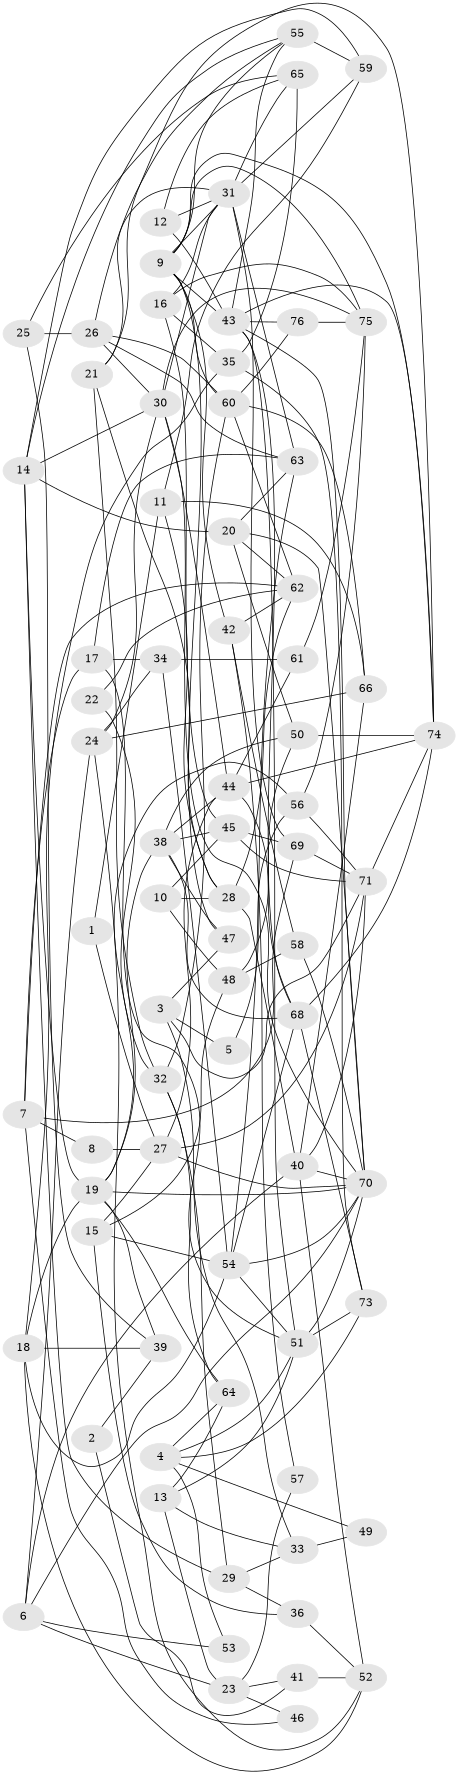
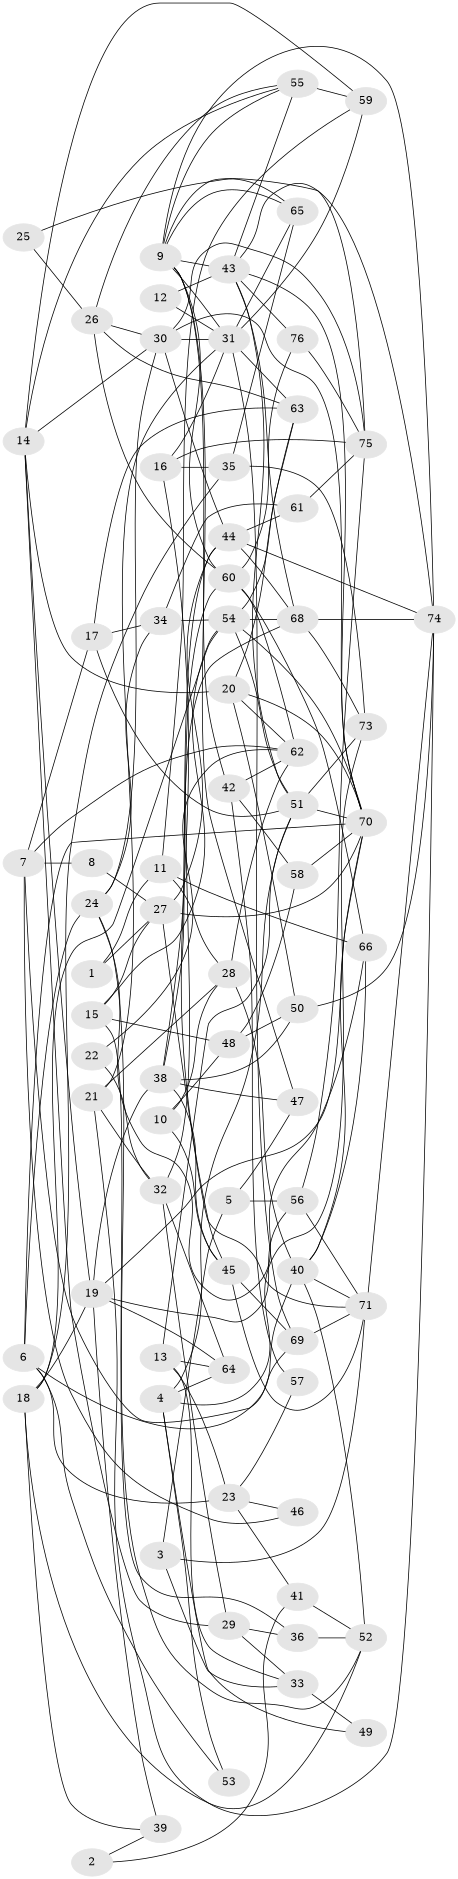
(197, 134) -> (213, 193)
(48, 704) -> none
(203, 966) -> (270, 1147)
